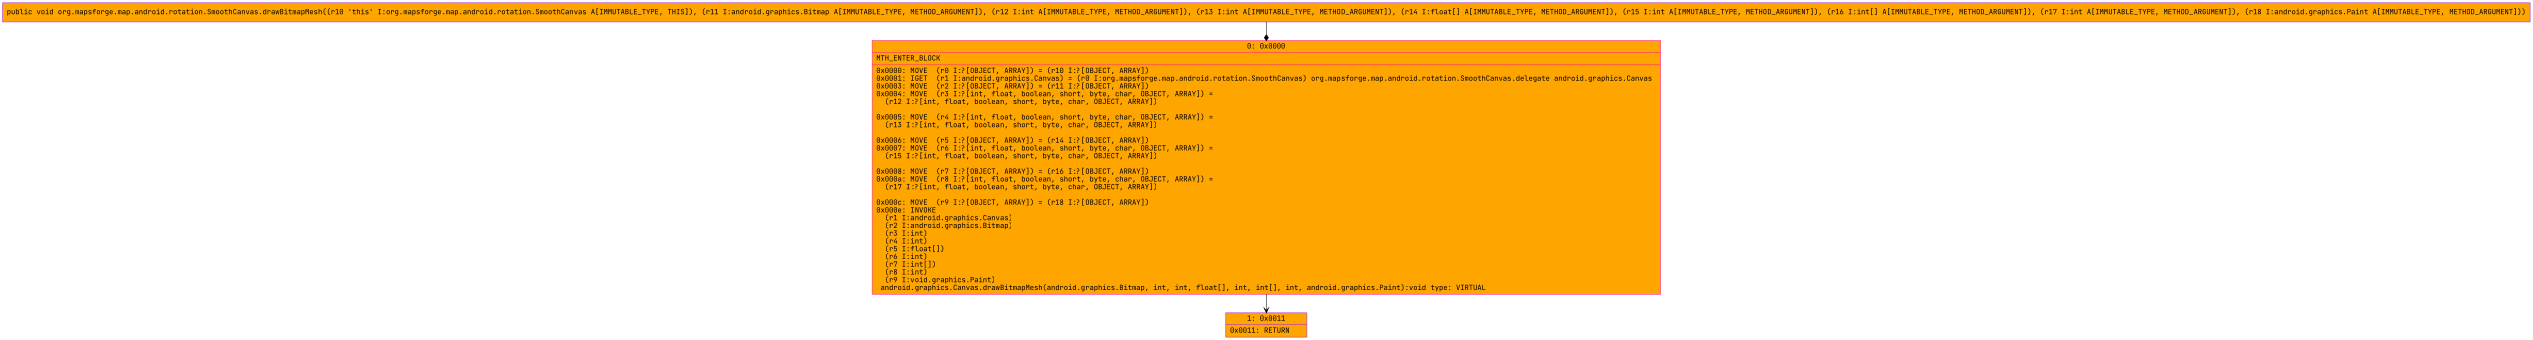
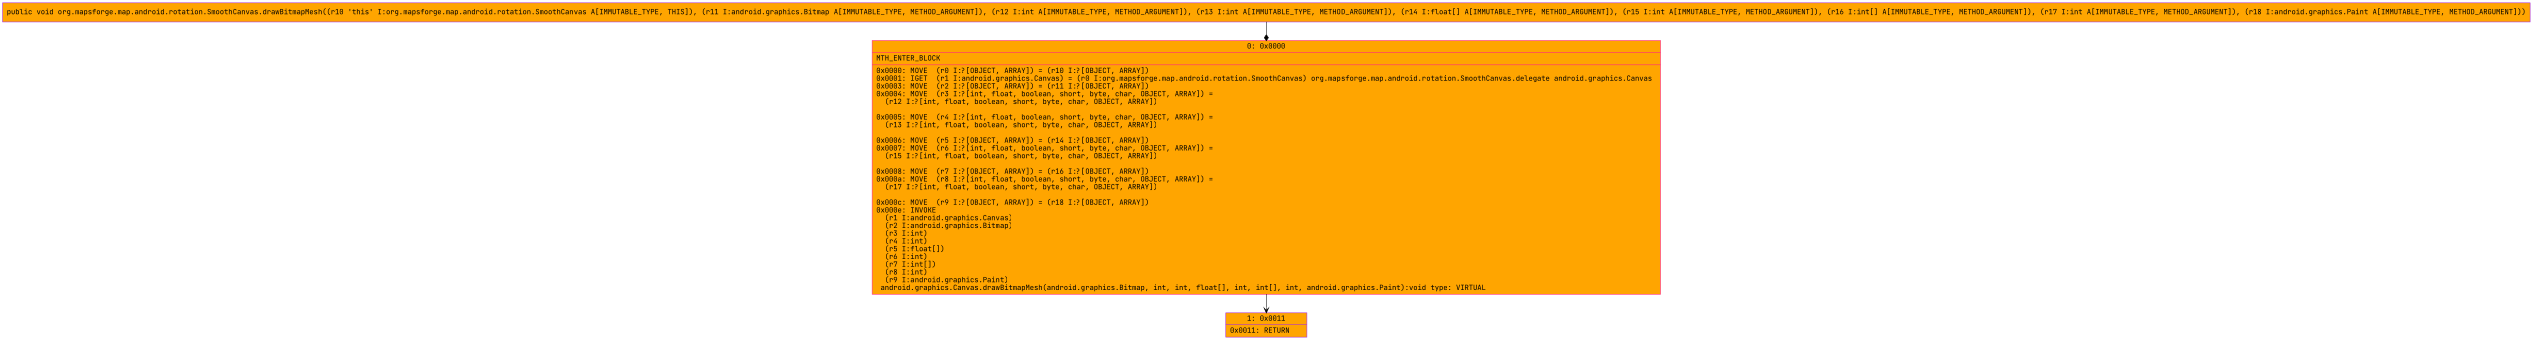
(936, 280) -> (942, 280)
